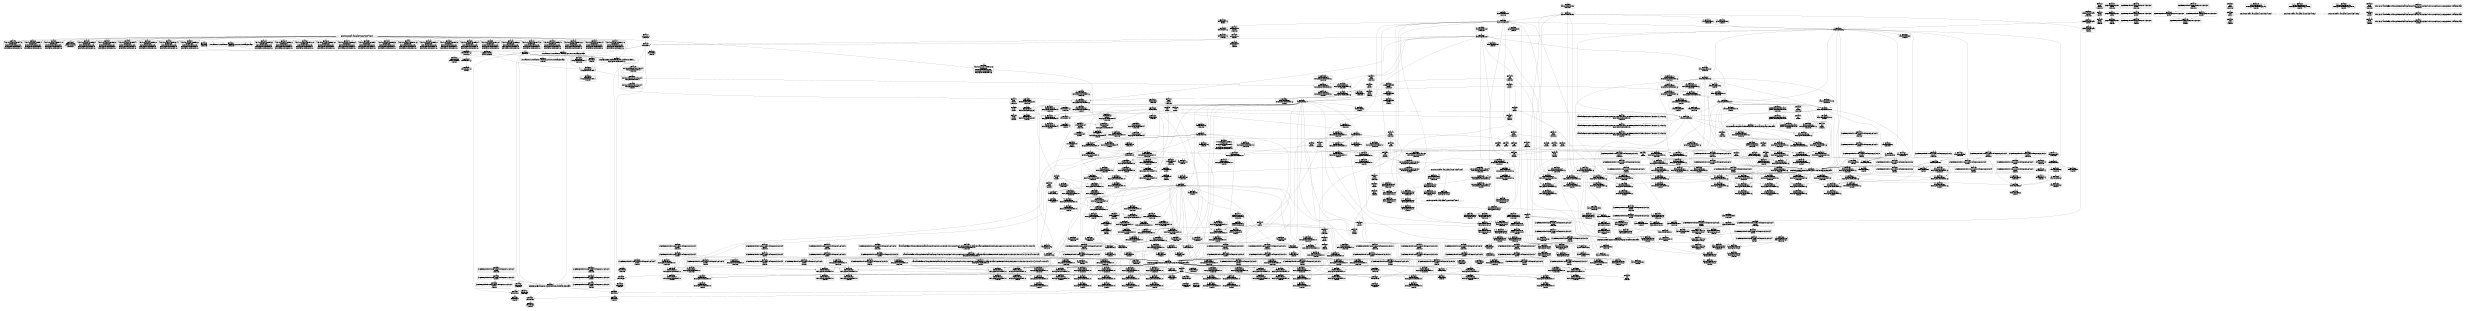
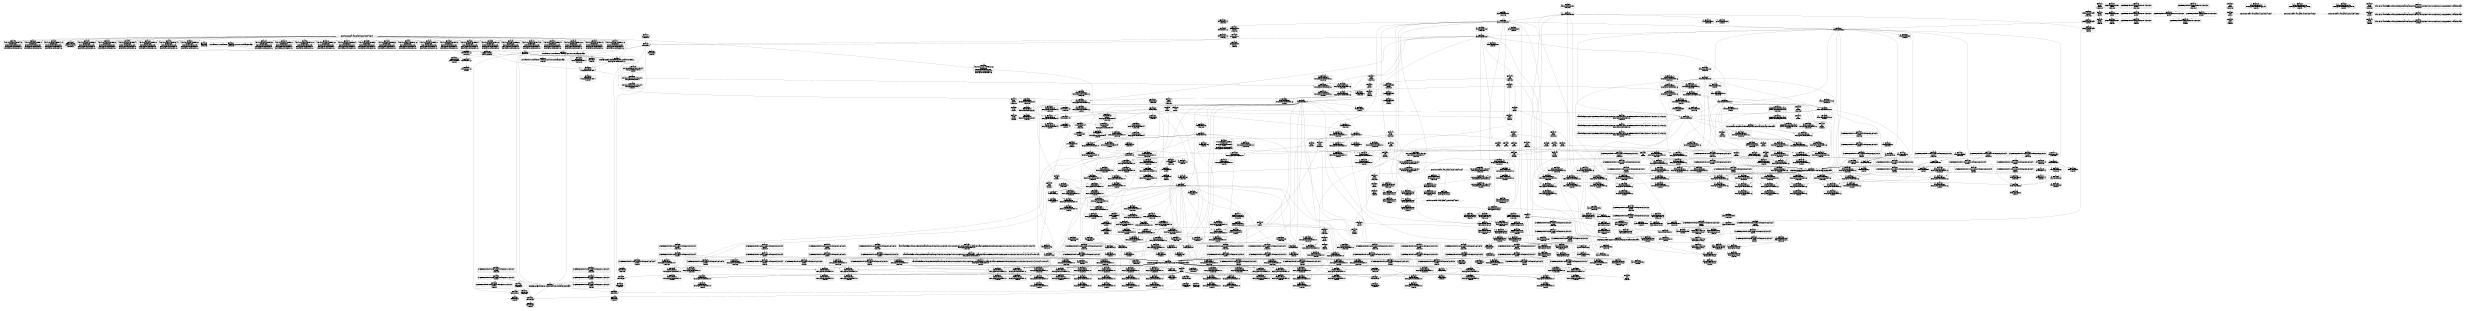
(1223, 23) -> (1223, 23)
(633, 71) -> (633, 71)
